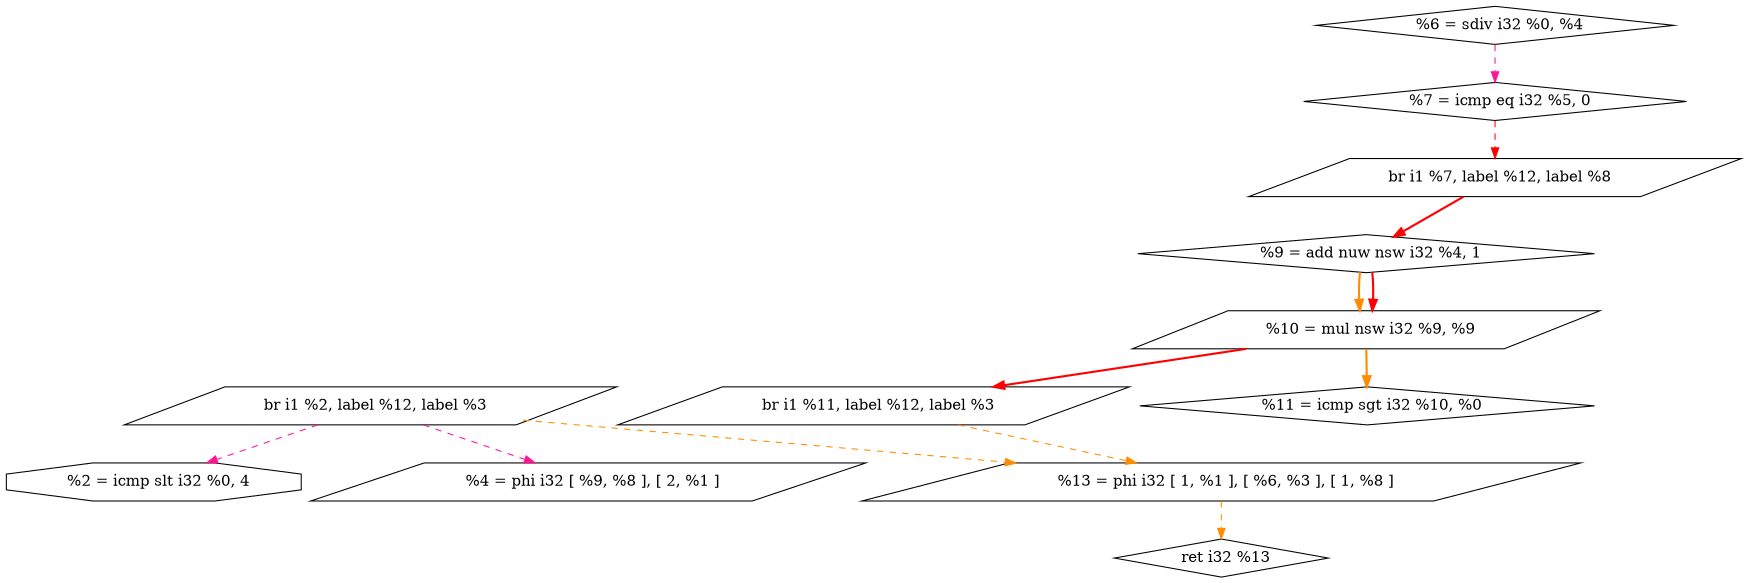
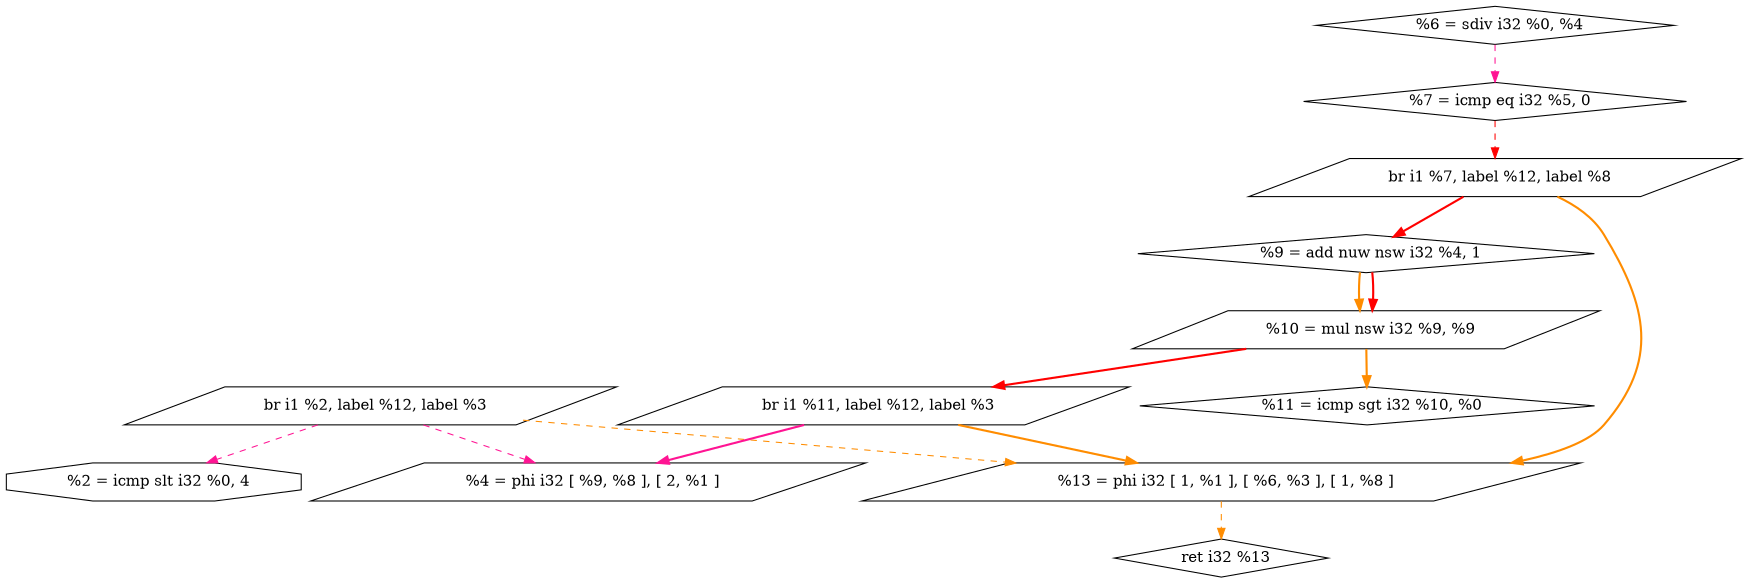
none -> (1640, 345)
(1042, 443) -> (1042, 443)
none -> (726, 445)
